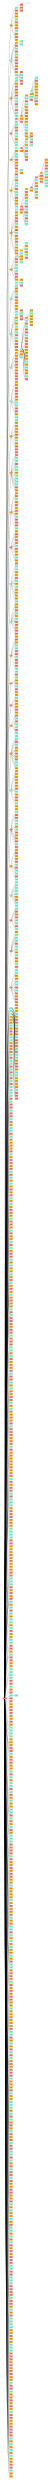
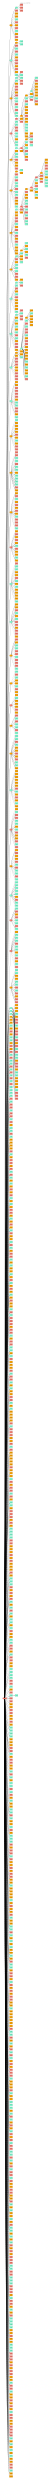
(11, 1499) -> (11, 1499)
